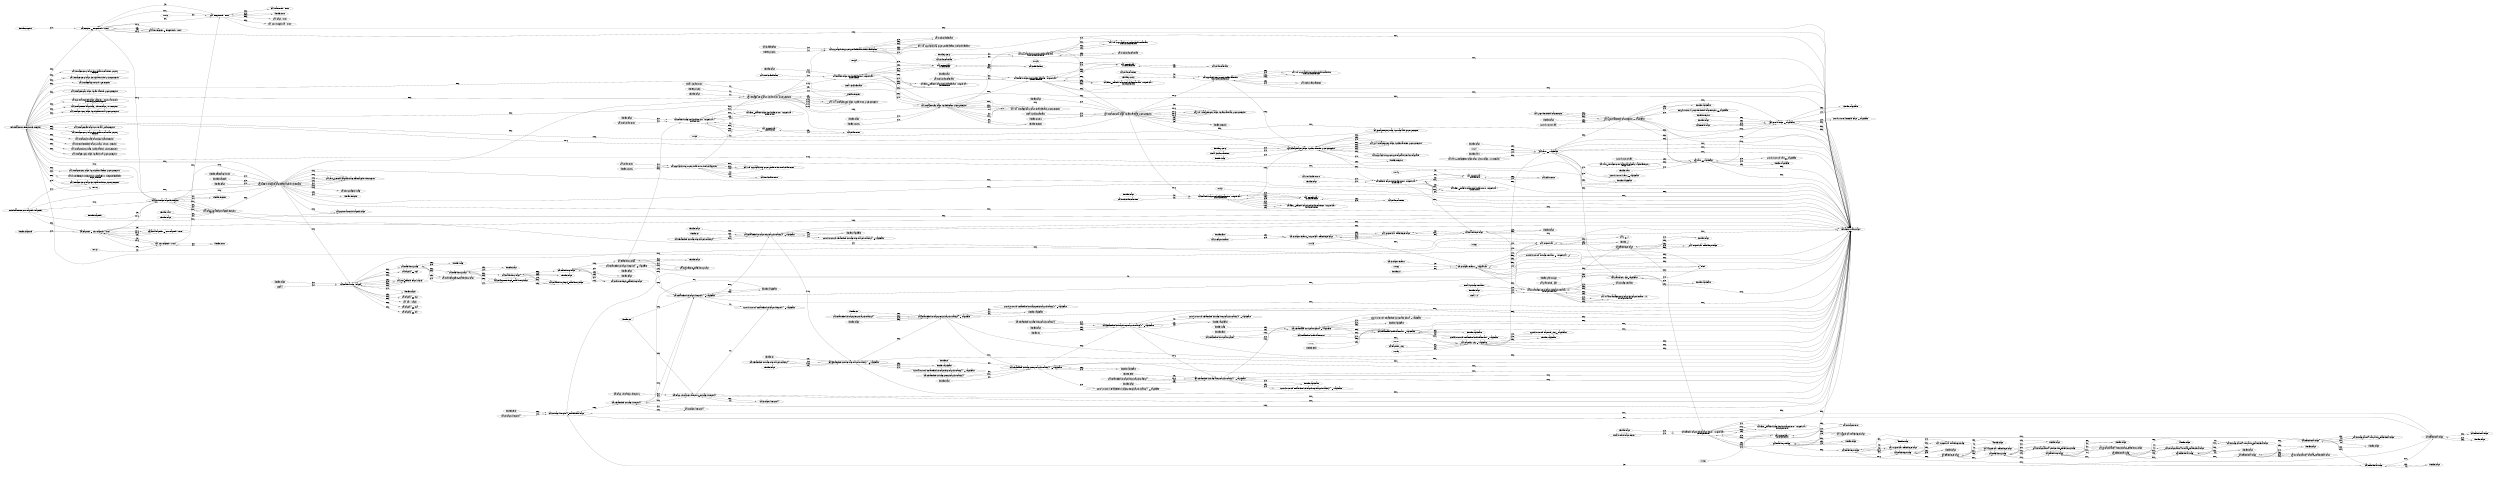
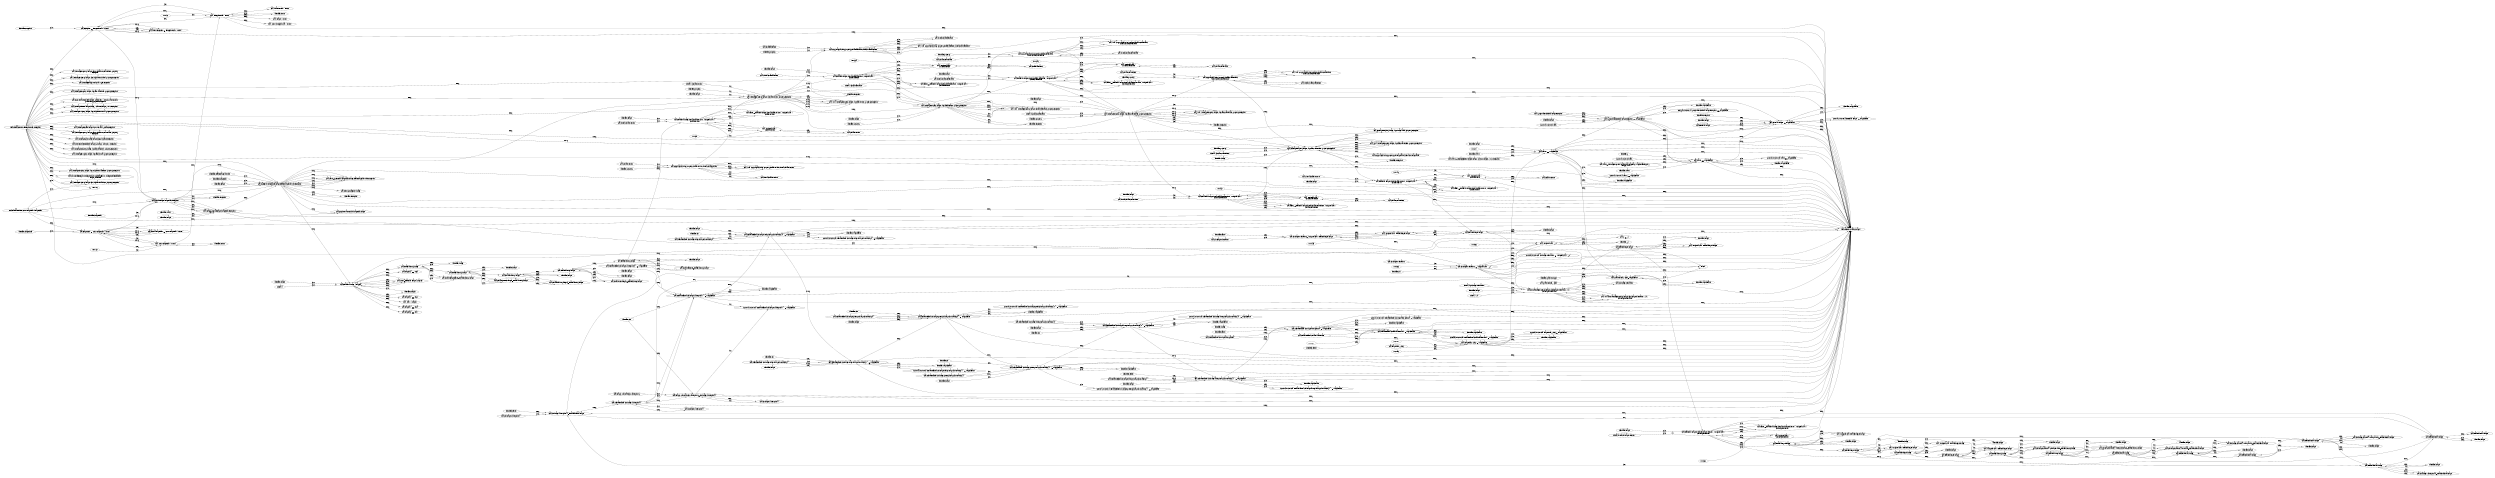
none -> (1624, 154)
(1311, 336) -> (1311, 336)
(1851, 425) -> none
(2311, 455) -> none
none -> (2435, 474)
